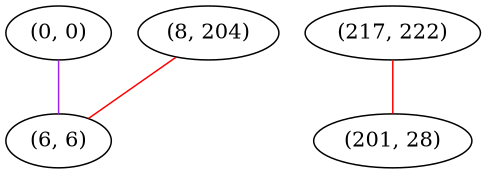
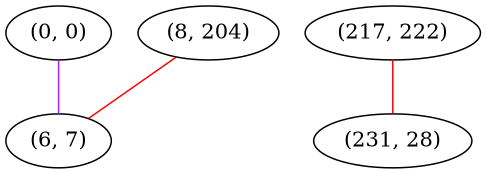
(59, 141) -> (59, 141)
(393, 141) -> (393, 141)
